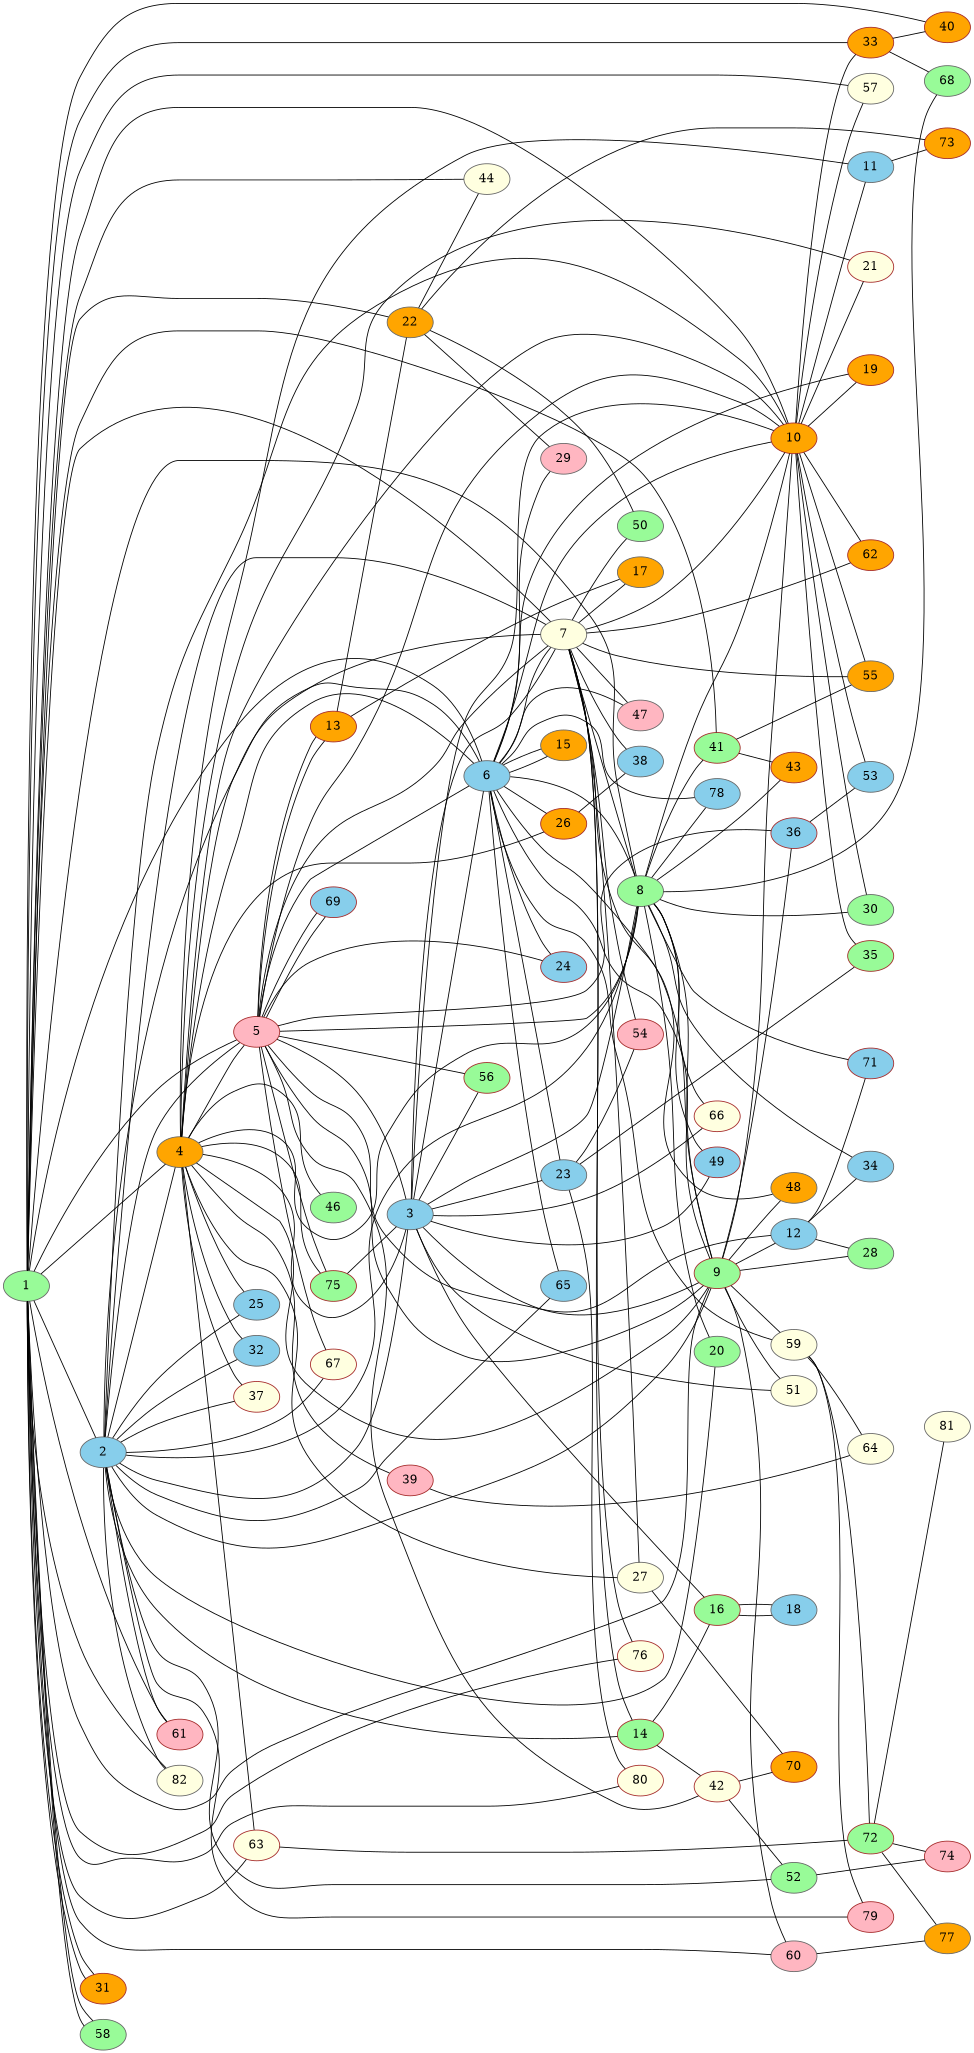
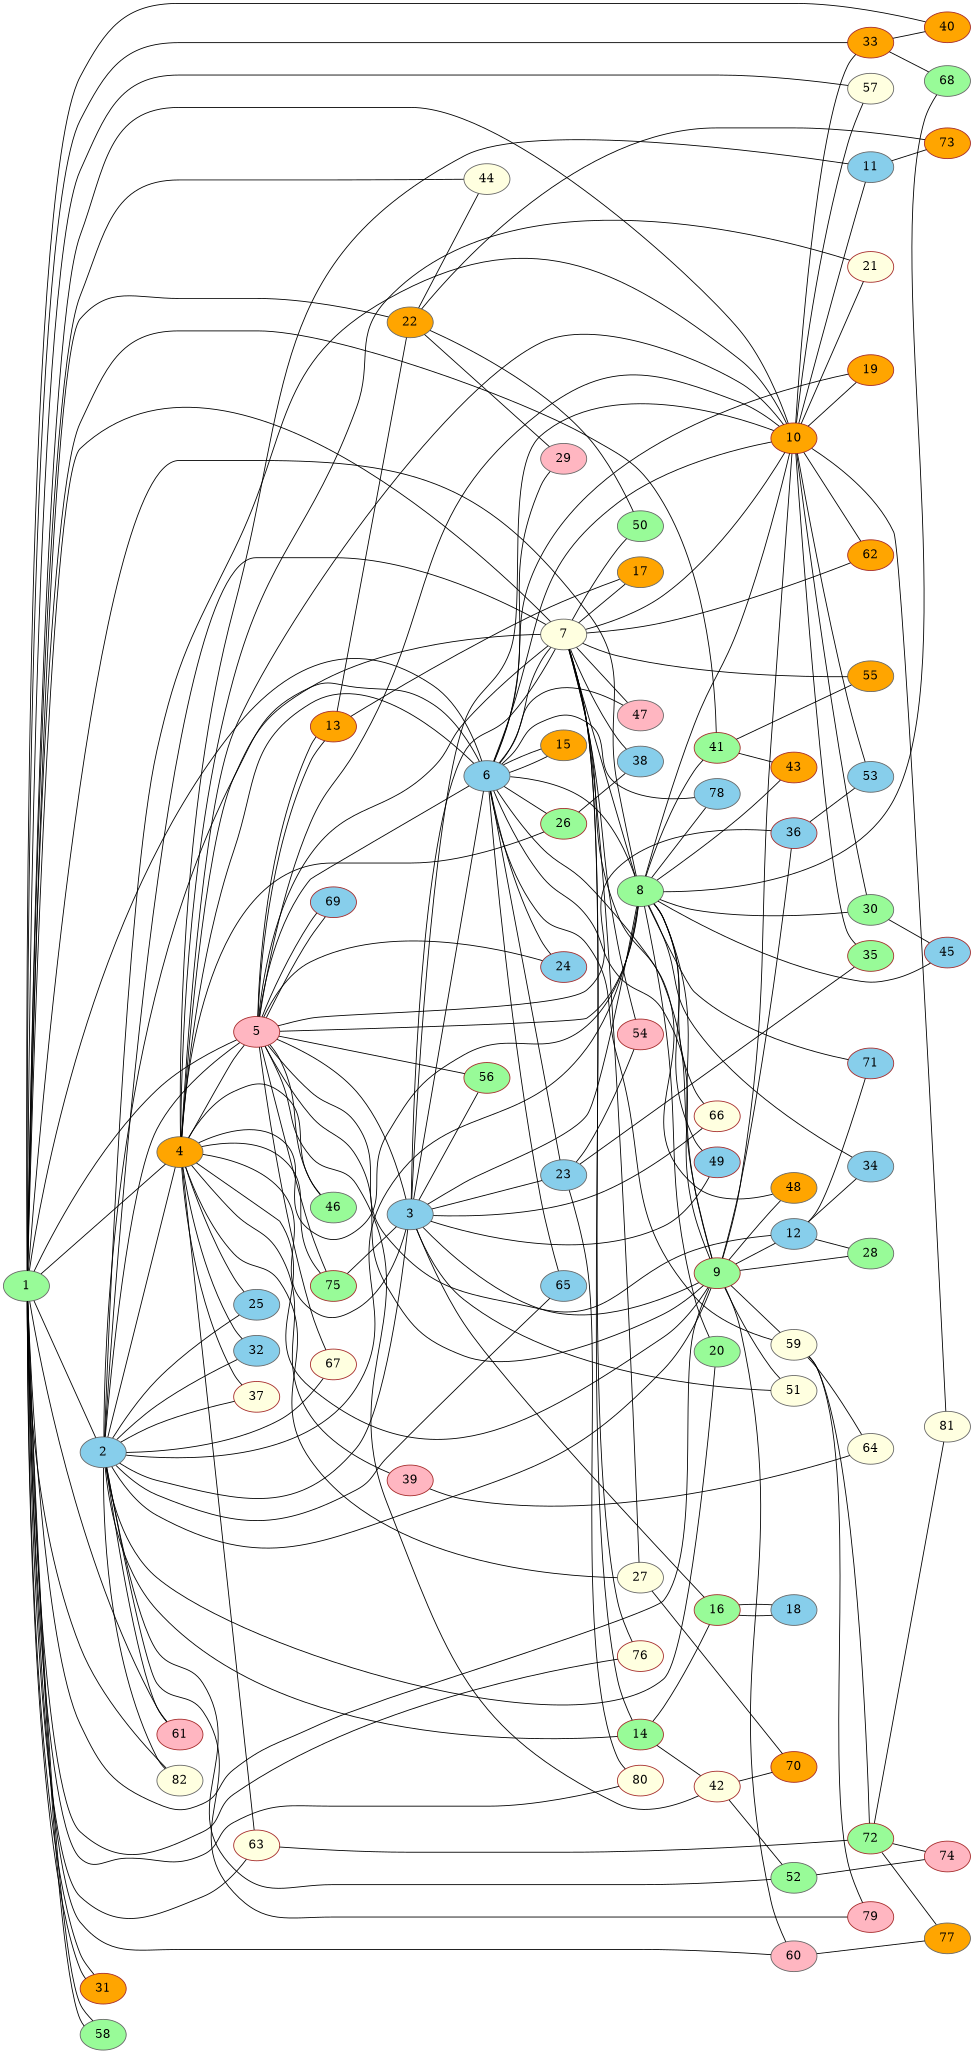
(832, 557) -> (920, 912)
(564, 824) -> (564, 824)
none -> (947, 953)
none -> (295, 1120)
